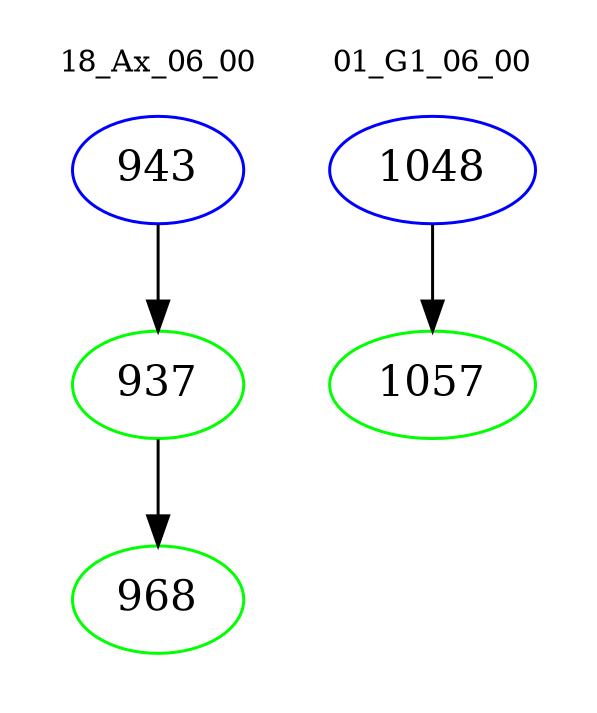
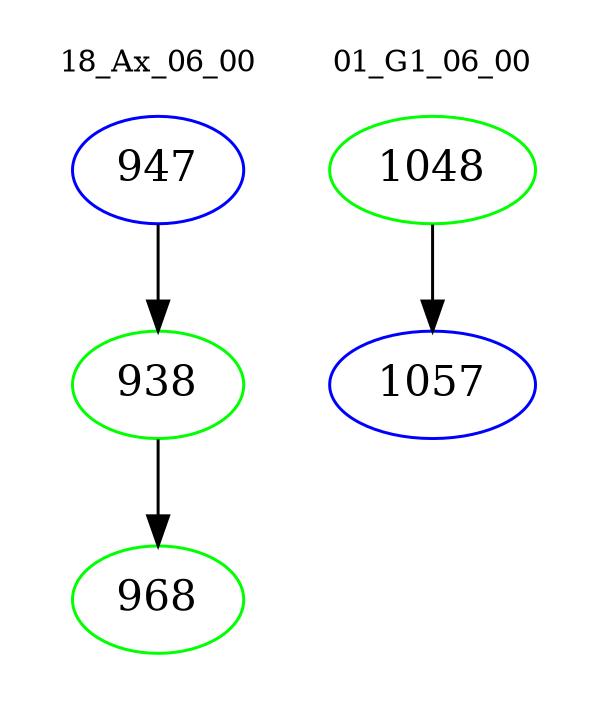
(158, 170) -> (158, 170)
(433, 170) -> (433, 170)
(158, 385) -> (158, 385)
(433, 385) -> (433, 385)
